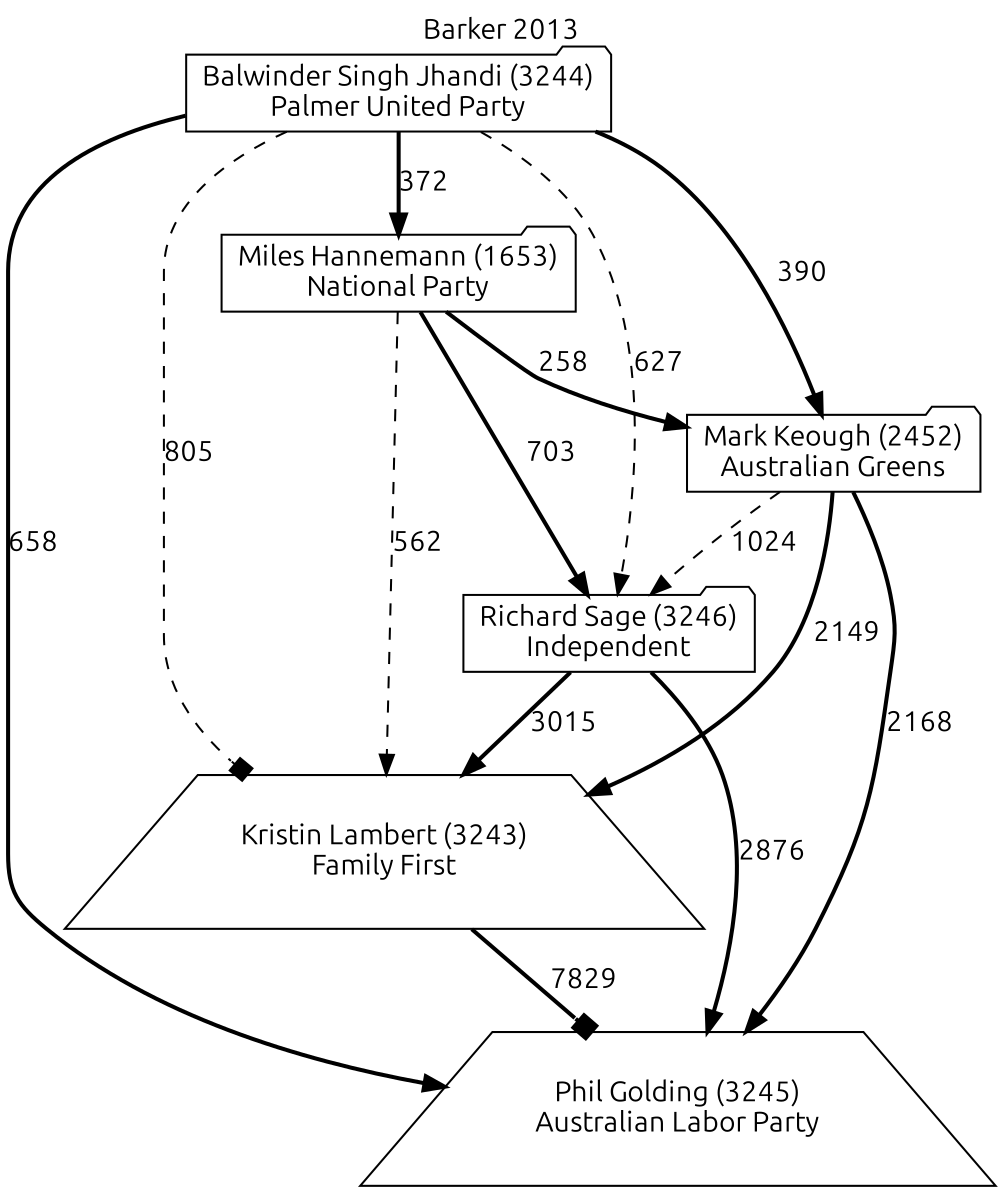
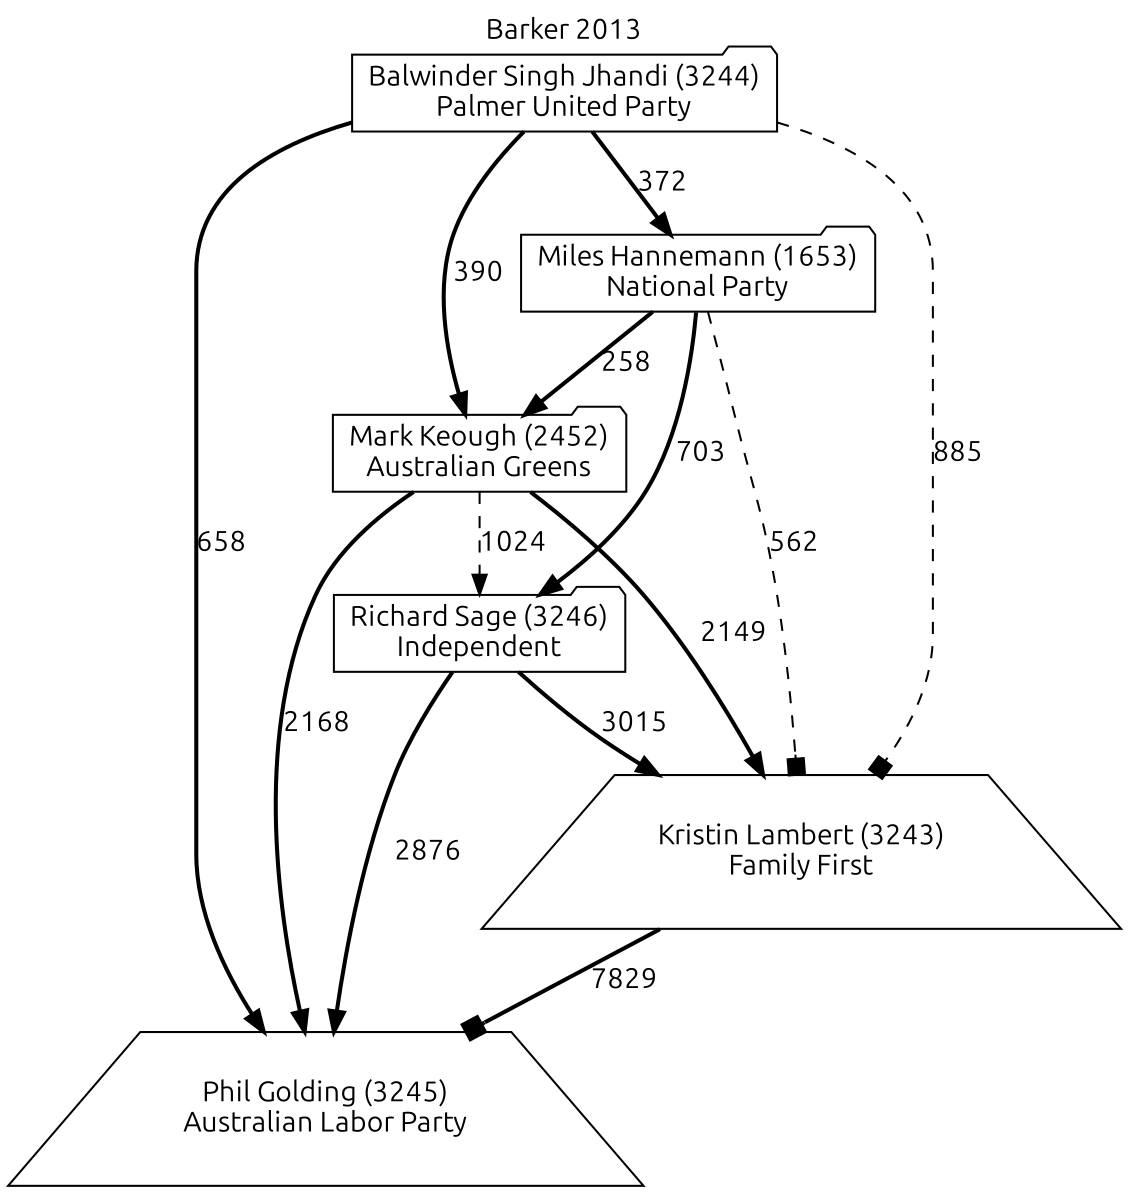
(625, 326) -> none
(189, 453) -> (958, 453)
(392, 533) -> (765, 531)
